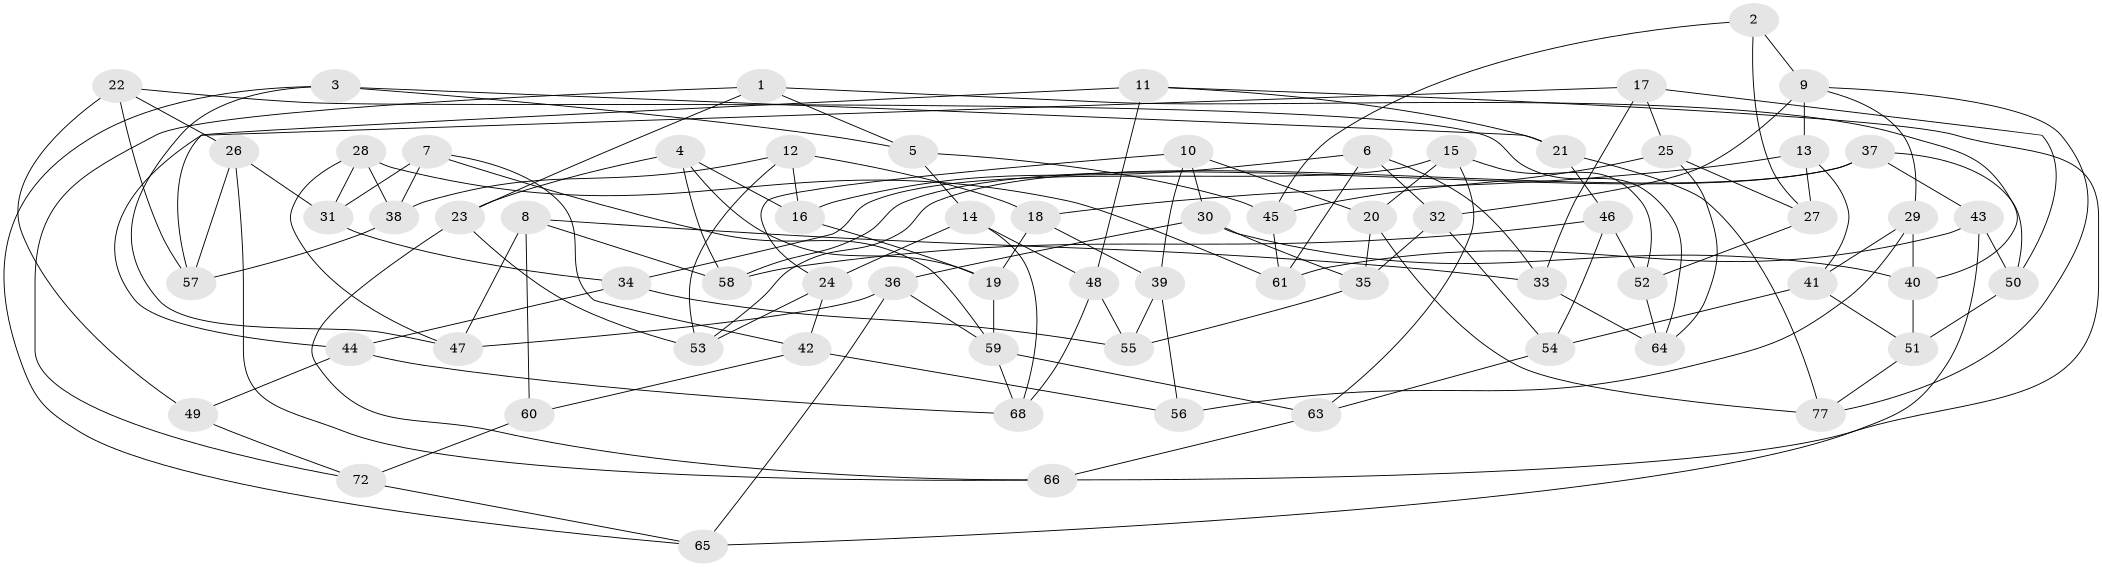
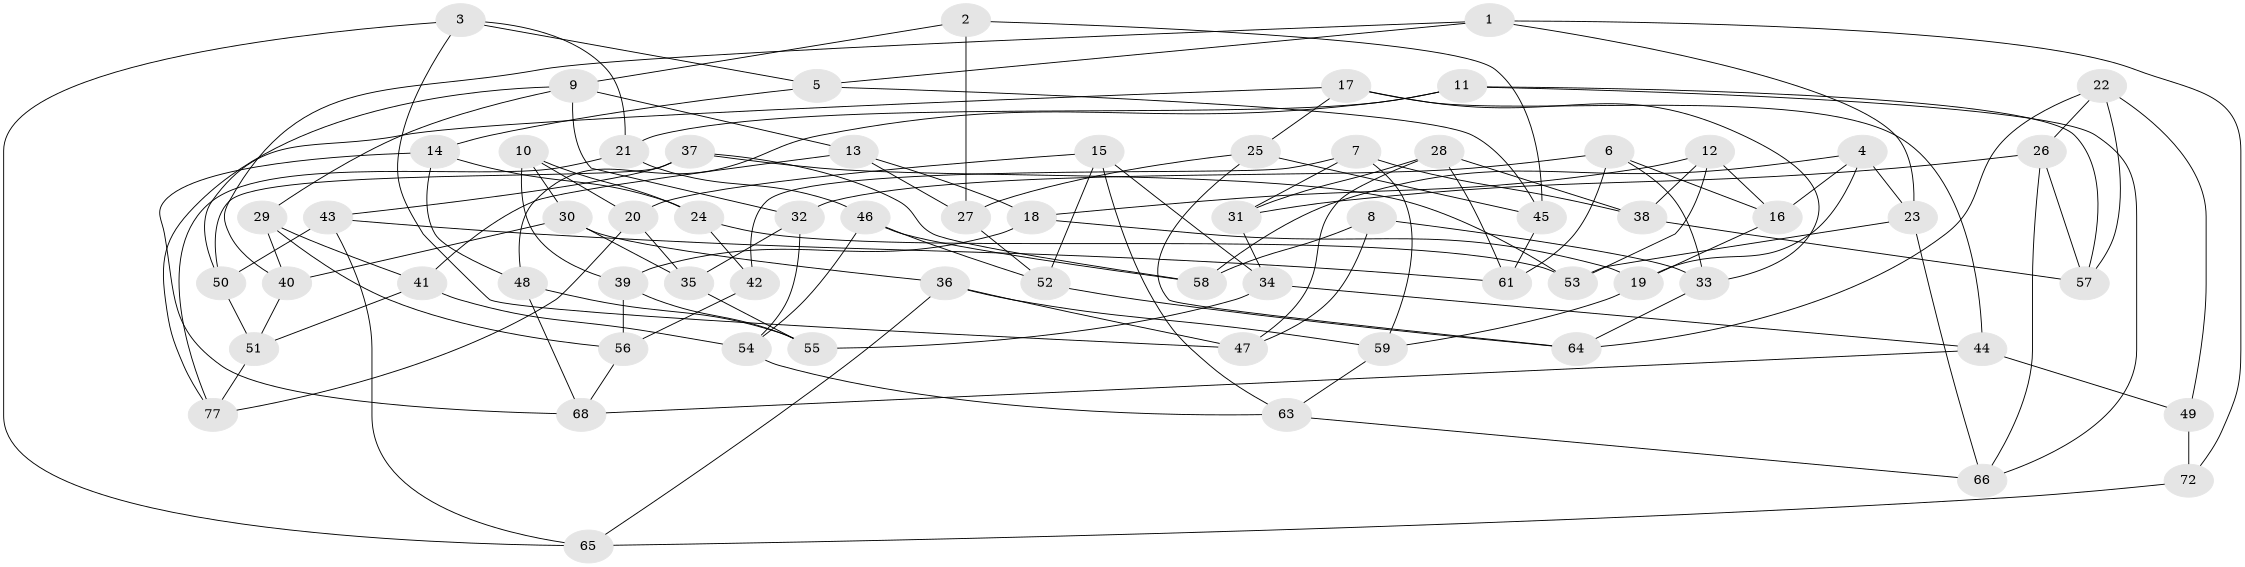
(1004, 378) -> (602, 382)
(529, 415) -> none
